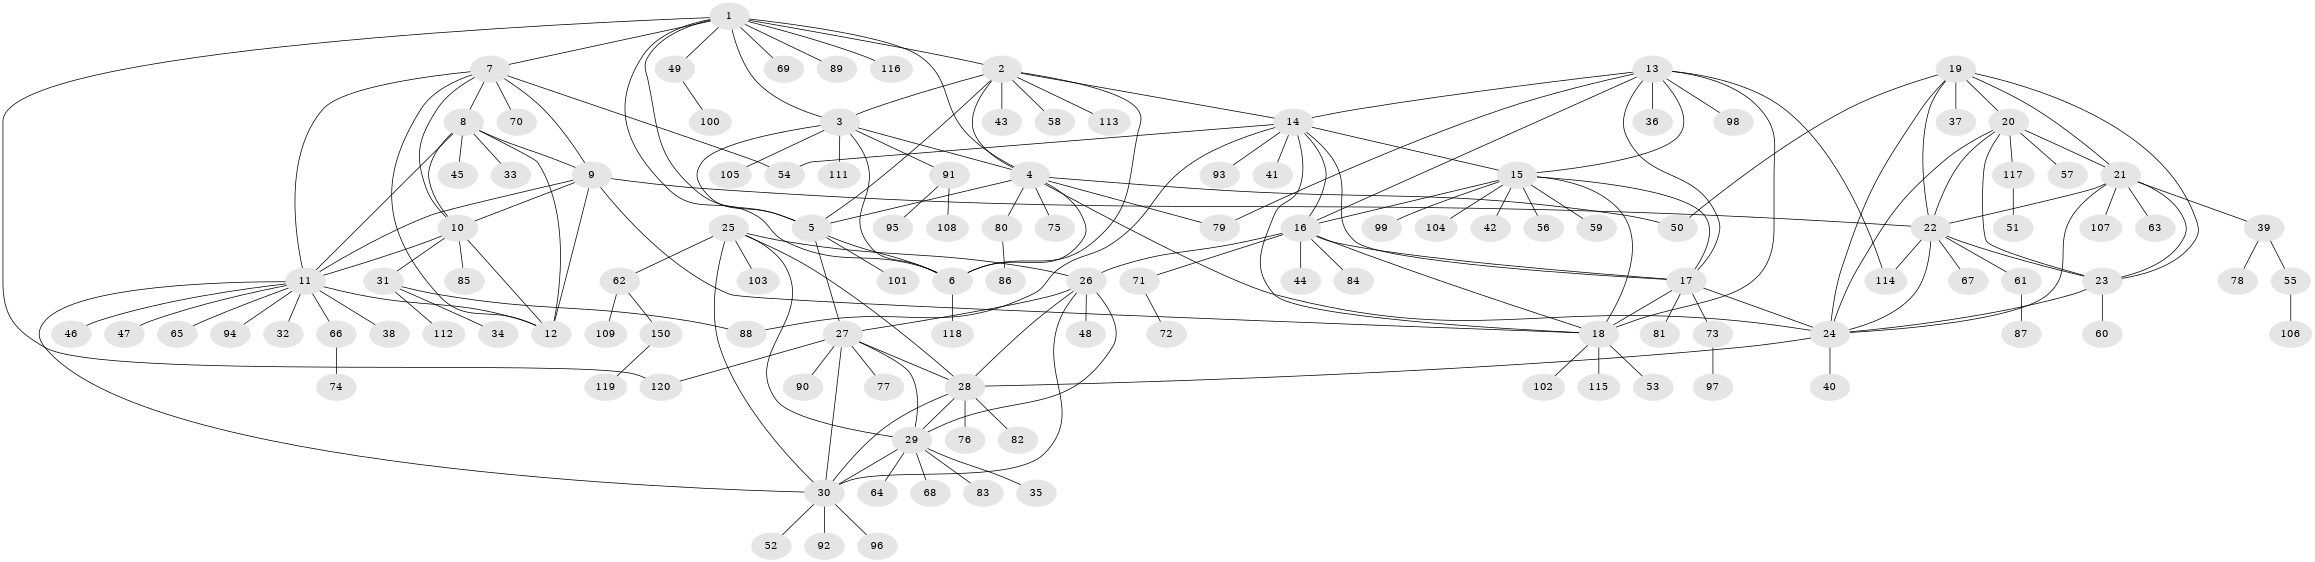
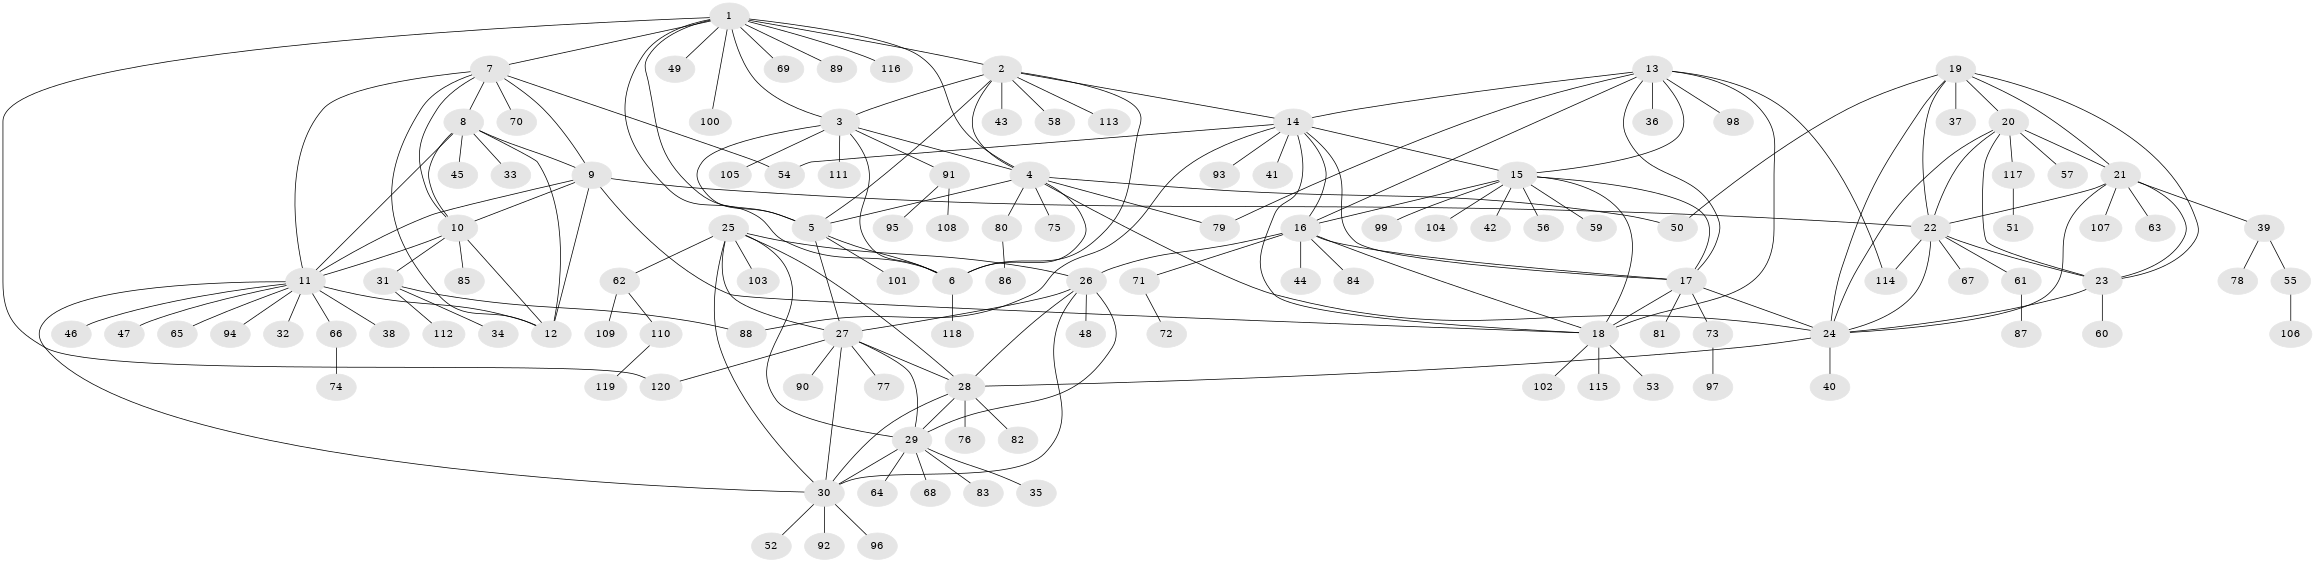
(693, 96) -> (720, 69)
none -> (749, 307)
(661, 334) -> (661, 334)
